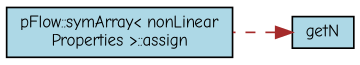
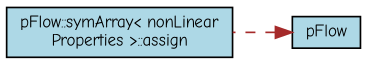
(323, 32) -> (326, 32)
